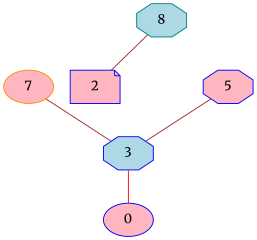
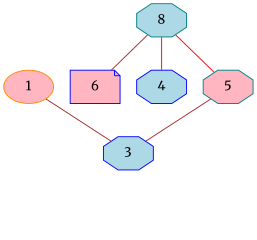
none -> (195, 54)
(29, 87) -> (29, 87)
(95, 87) -> (95, 87)
none -> (162, 87)
(228, 87) -> (228, 87)
(128, 220) -> none
